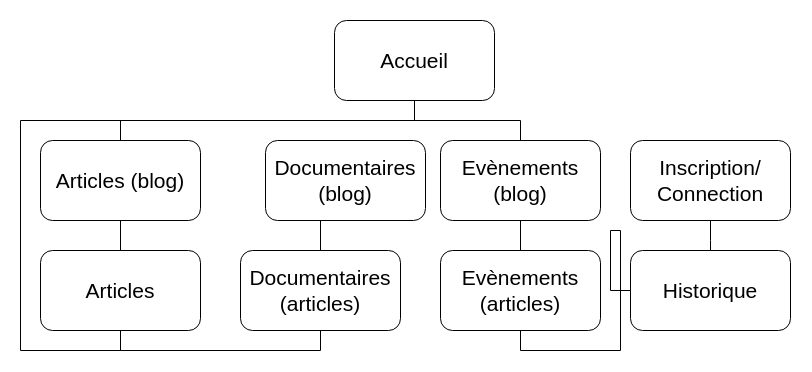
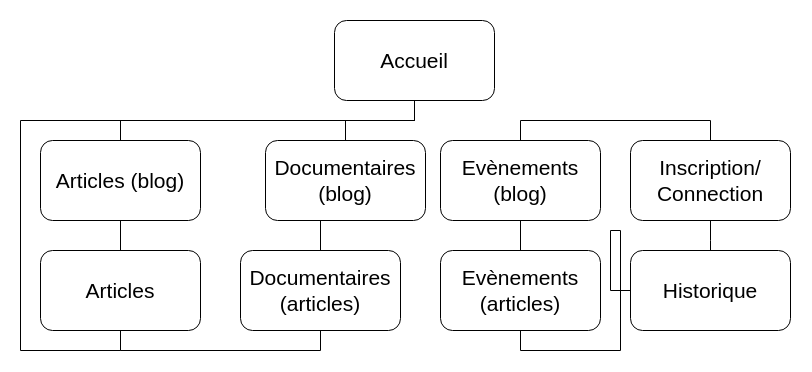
(467, 121) -> none
none -> (627, 121)
none -> (346, 131)
